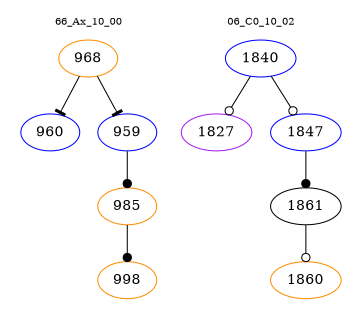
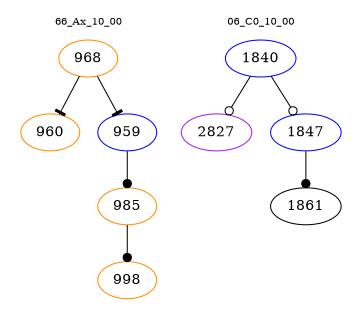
(261, 22) -> (261, 22)
(50, 132) -> (50, 132)
(217, 132) -> (217, 132)
(306, 280) -> none
